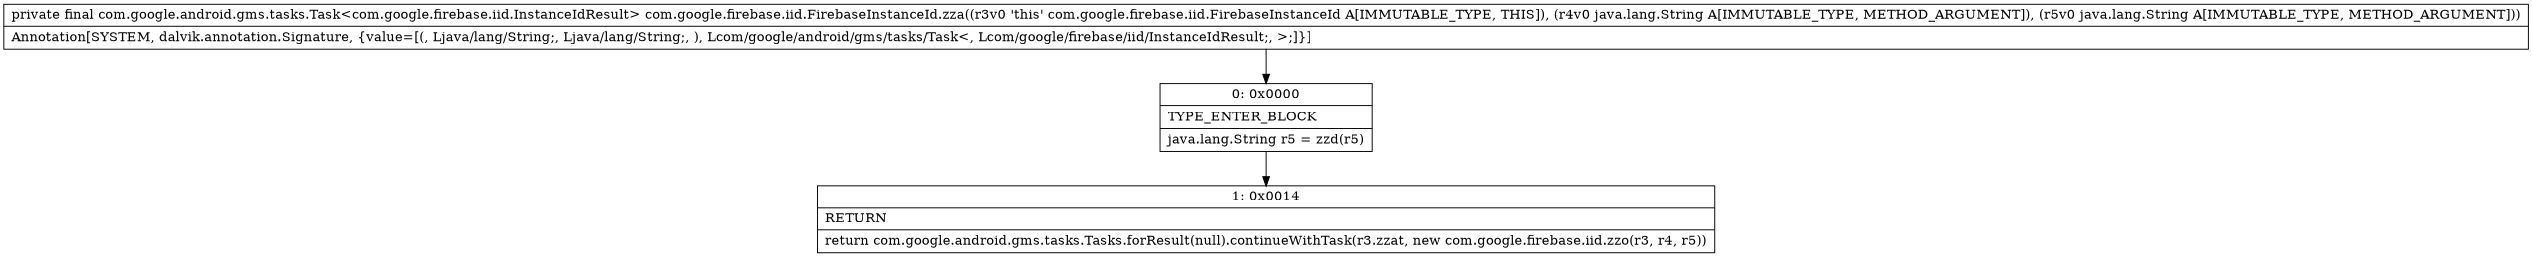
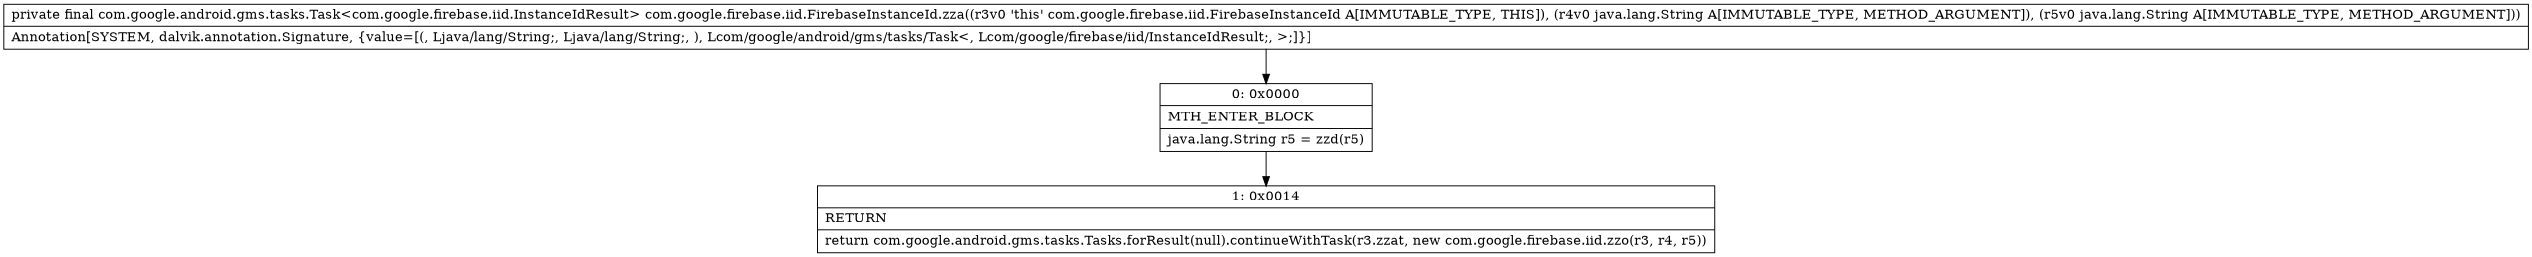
(1243, 117) -> (1241, 117)
